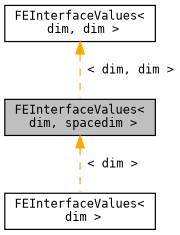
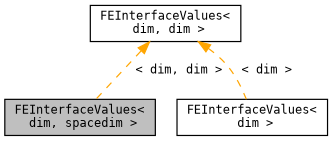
(80, 170) -> (231, 71)
